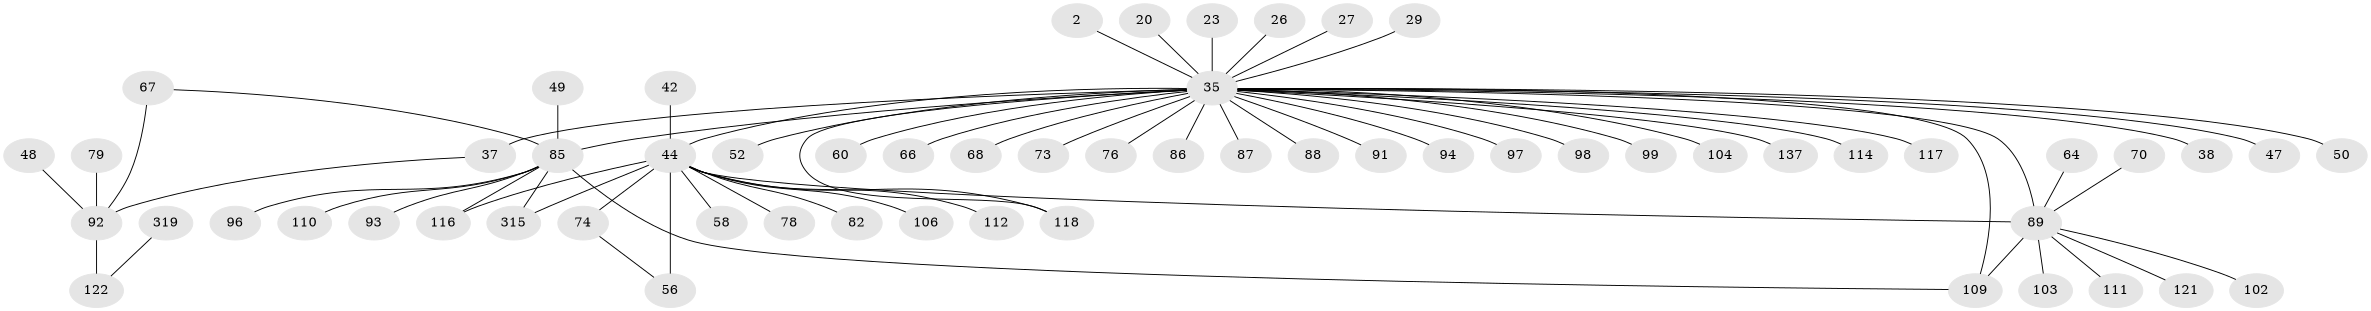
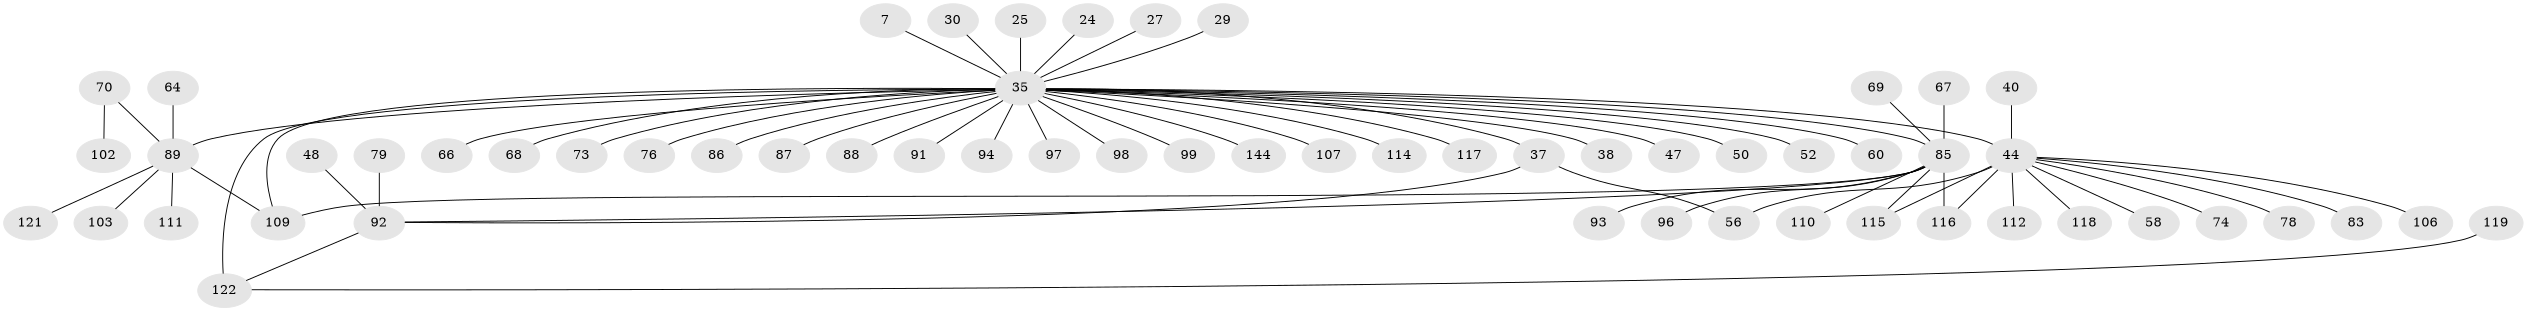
(1077, 21) -> (886, 21)
(1145, 21) -> (953, 21)
(1212, 21) -> (1021, 21)
(1280, 21) -> (1088, 21)
(558, 88) -> (1876, 88)
(670, 88) -> (2012, 88)
(807, 139) -> (555, 99)
(1720, 156) -> (1259, 156)
(1791, 156) -> (1329, 156)
(135, 159) -> (1280, 207)
(1349, 208) -> none
(166, 223) -> (2496, 223)
(514, 223) -> (1874, 223)
(857, 223) -> (2356, 223)
(2149, 251) -> (104, 122)
(627, 257) -> (1617, 185)
